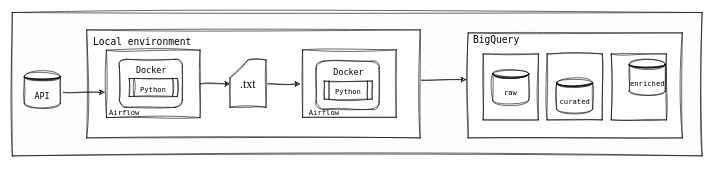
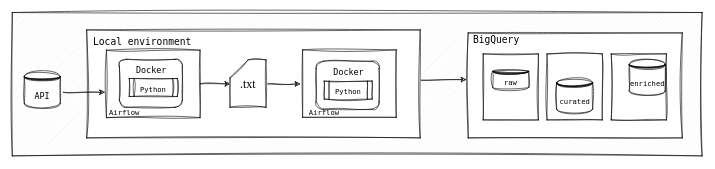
(511, 87) -> (511, 79)
